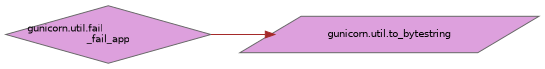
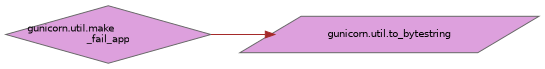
(108, 34) -> (108, 34)
